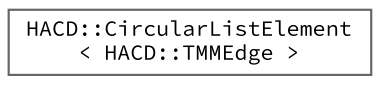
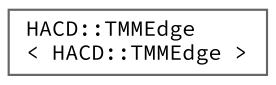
(190, 42) -> (138, 42)
